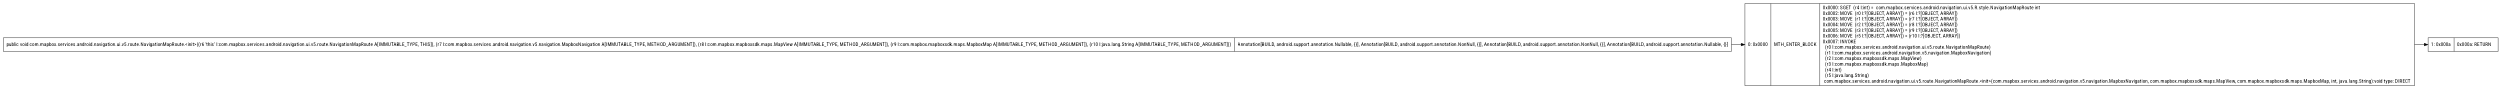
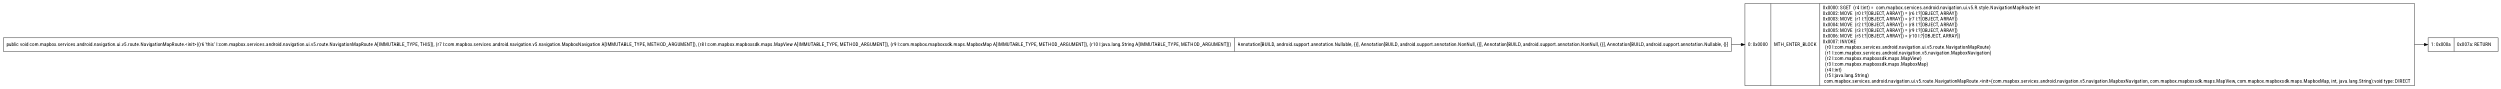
(2476, 44) -> (2476, 44)
